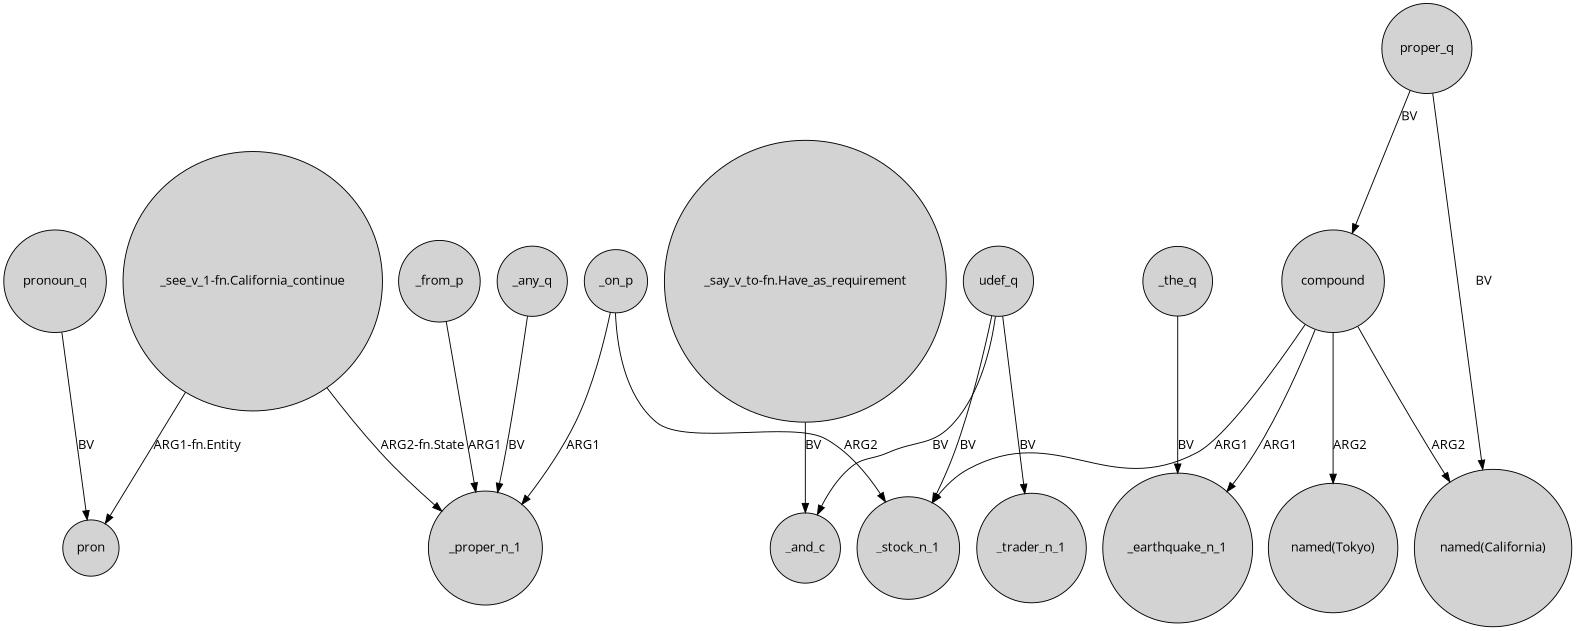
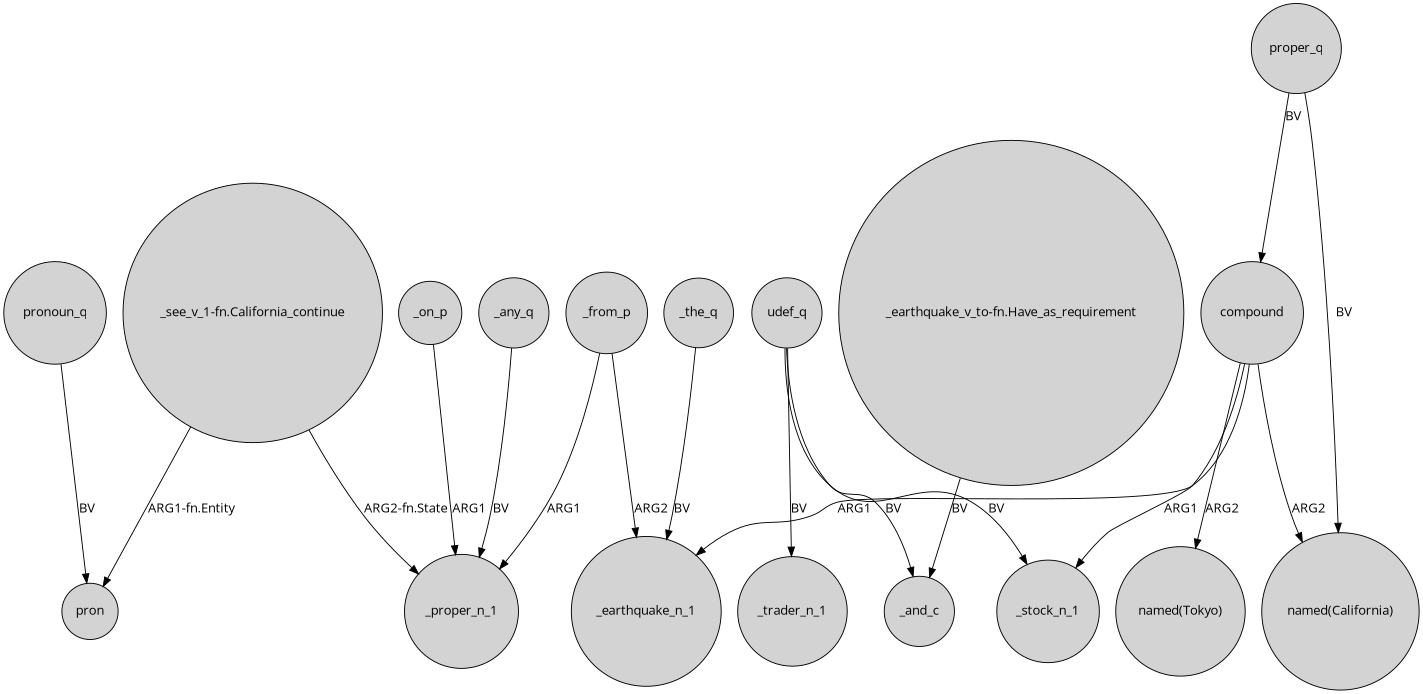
(805, 281) -> (1011, 313)
(720, 433) -> none
none -> (624, 441)
